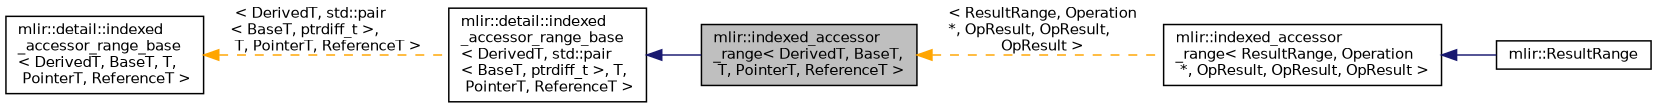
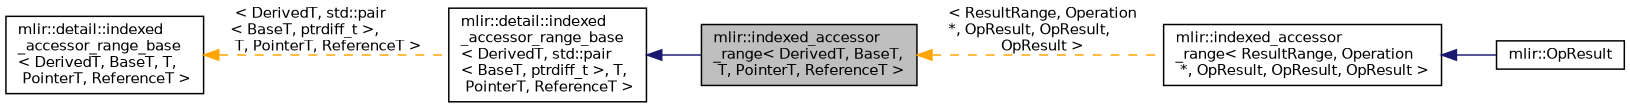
(1574, 55) -> (1560, 55)
